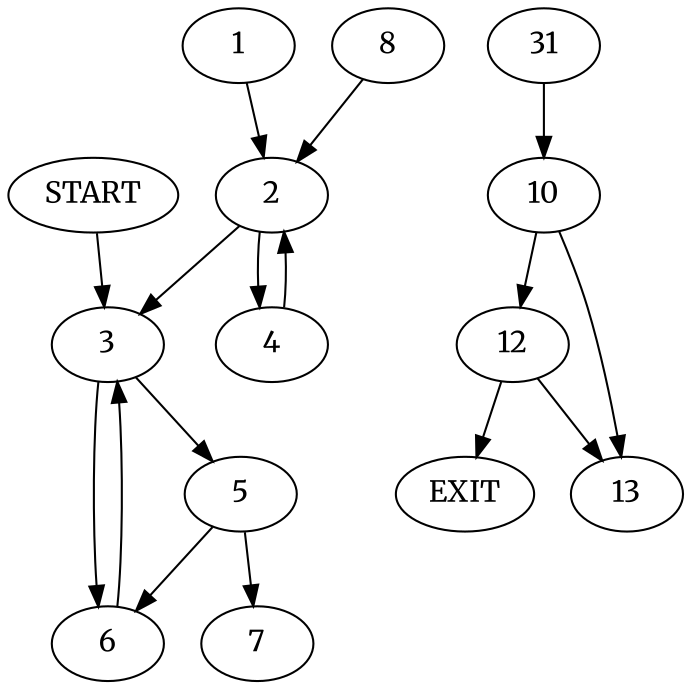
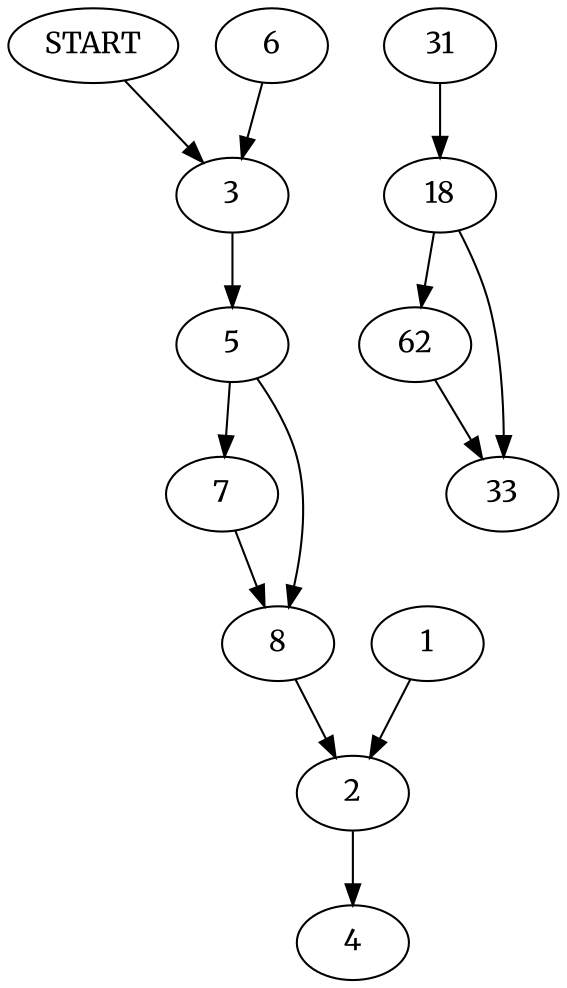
(544, 195) -> (440, 195)
(198, 263) -> none
(286, 280) -> none
(513, 345) -> (415, 345)
(94, 484) -> none
(465, 494) -> none
(627, 494) -> (502, 494)
none -> (246, 559)
(181, 561) -> (301, 478)
